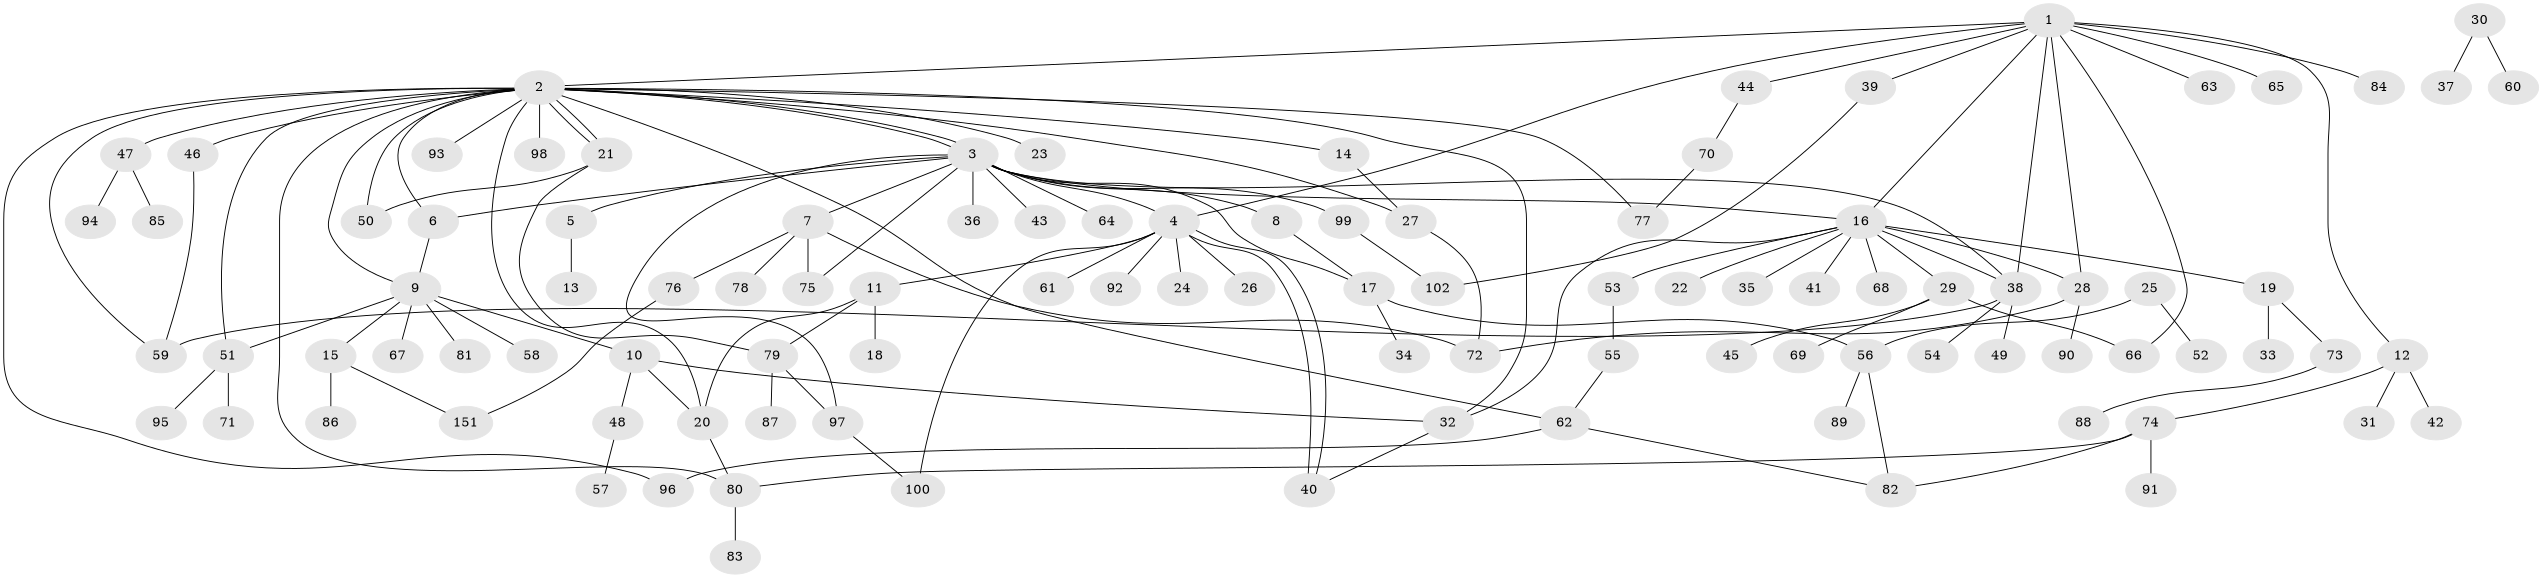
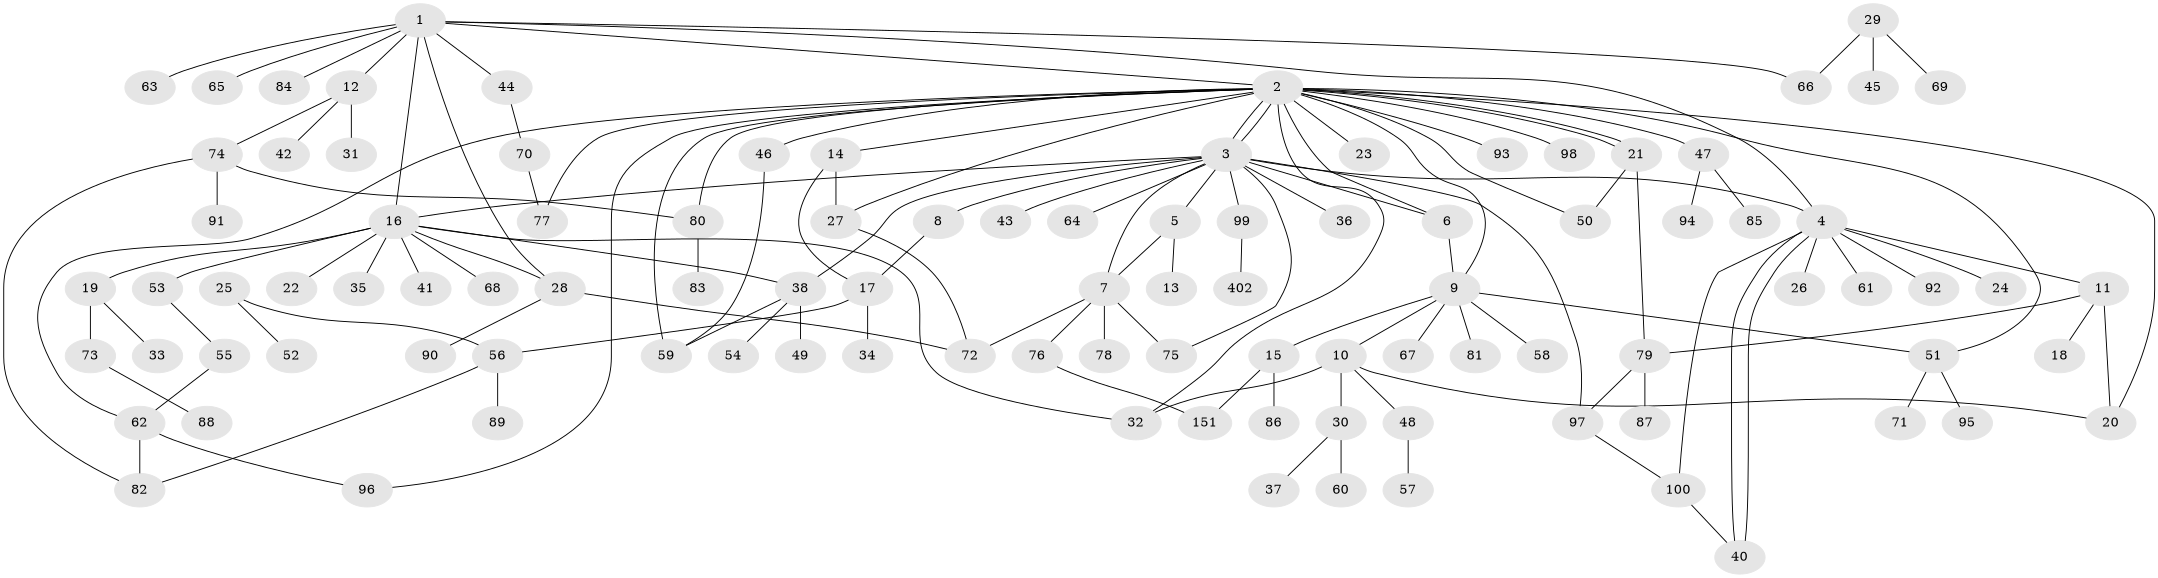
(1870, 88) -> none
(2033, 155) -> none
(1207, 205) -> (800, 232)
none -> (1140, 255)
(1905, 255) -> none
(1438, 289) -> (1240, 289)
none -> (1341, 390)
(719, 456) -> none
(1379, 457) -> (1709, 524)
